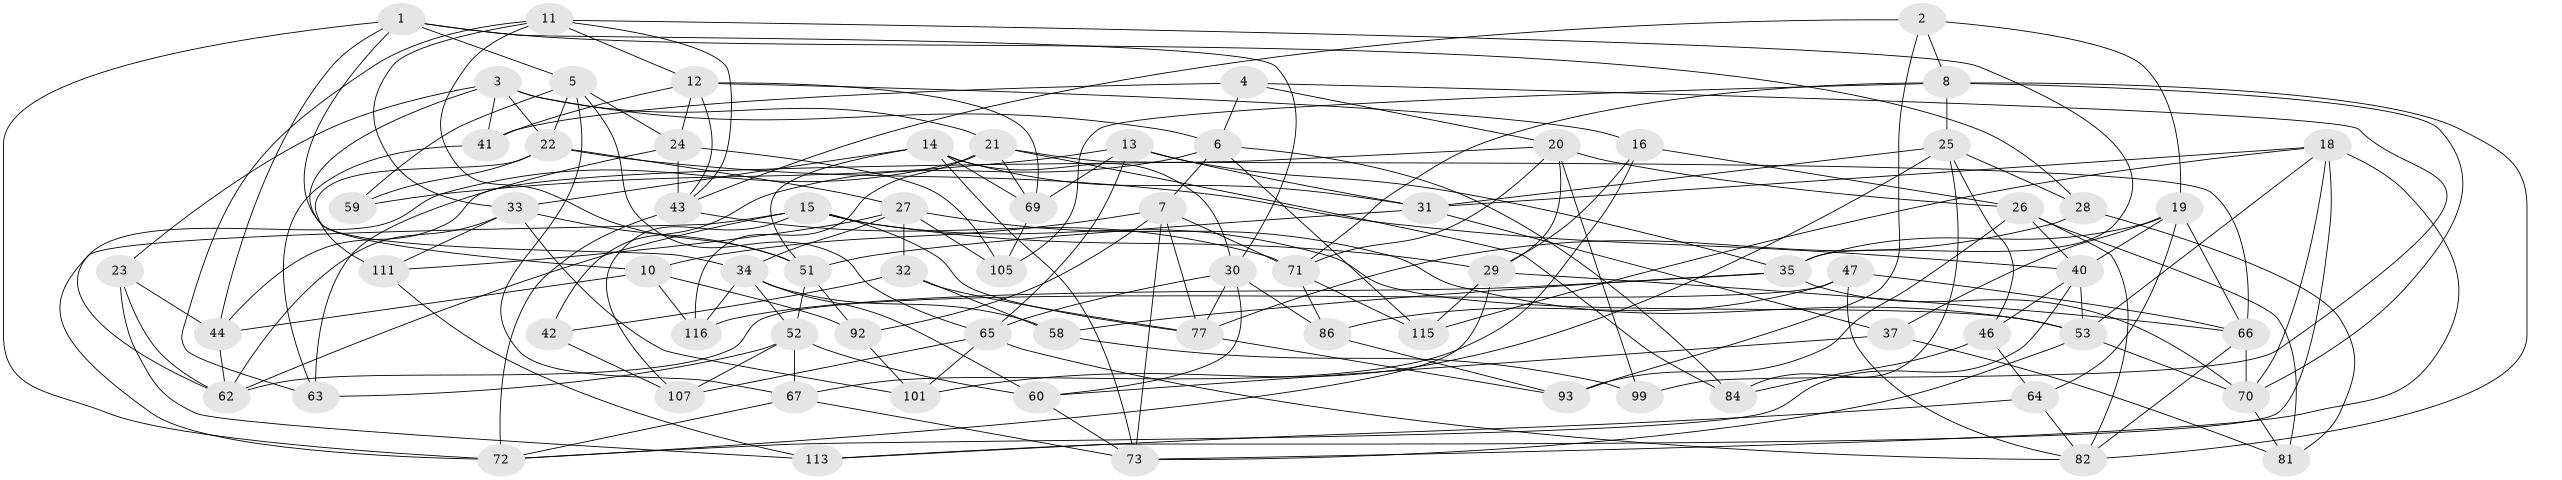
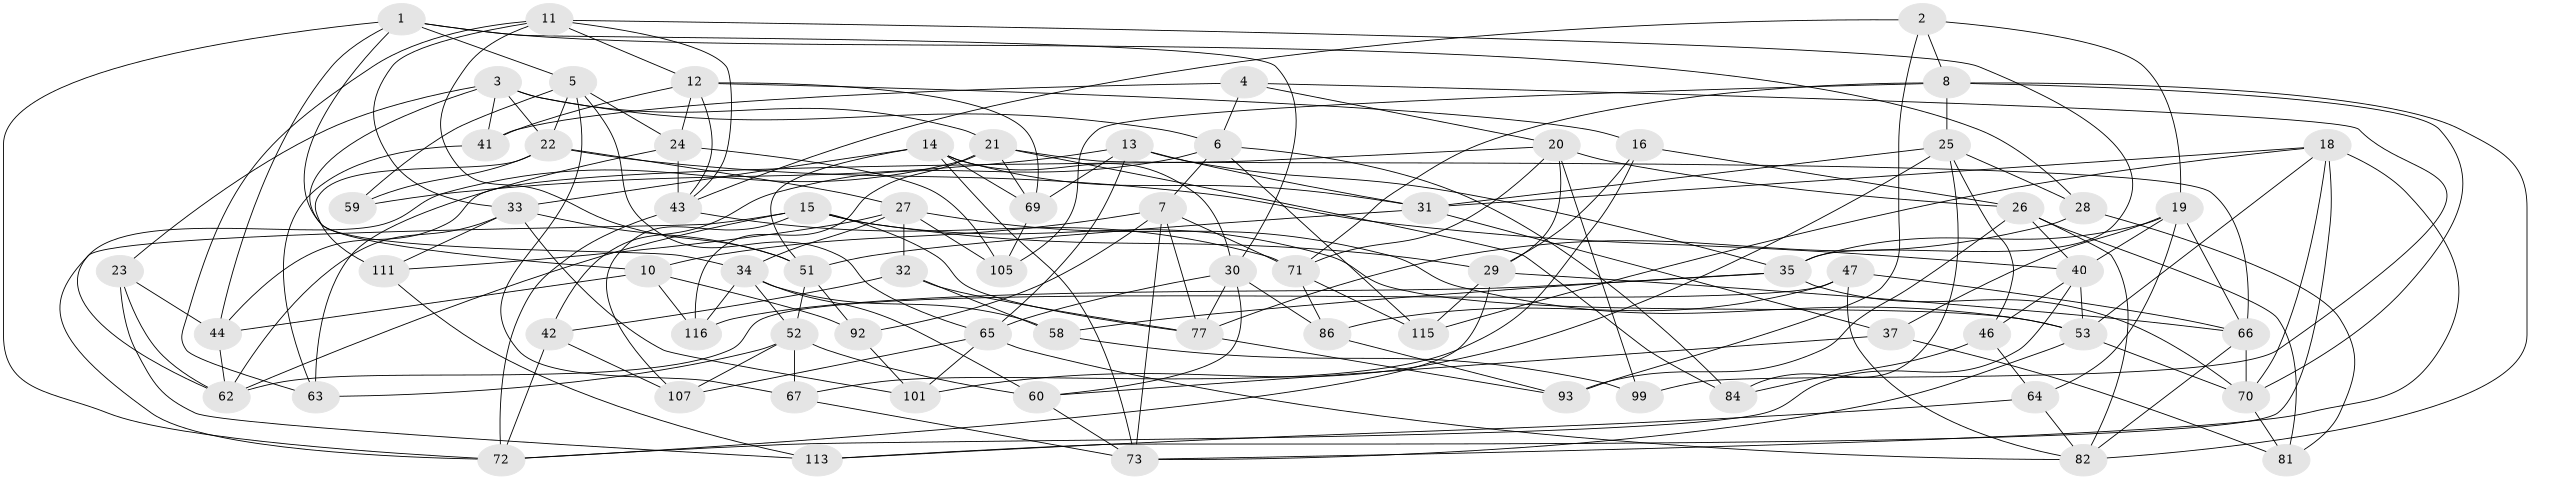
(648, 429) -> (525, 397)
